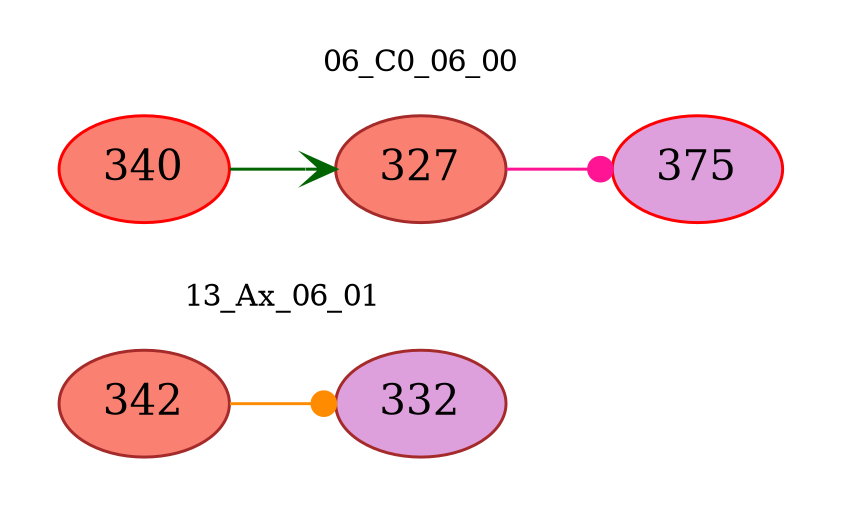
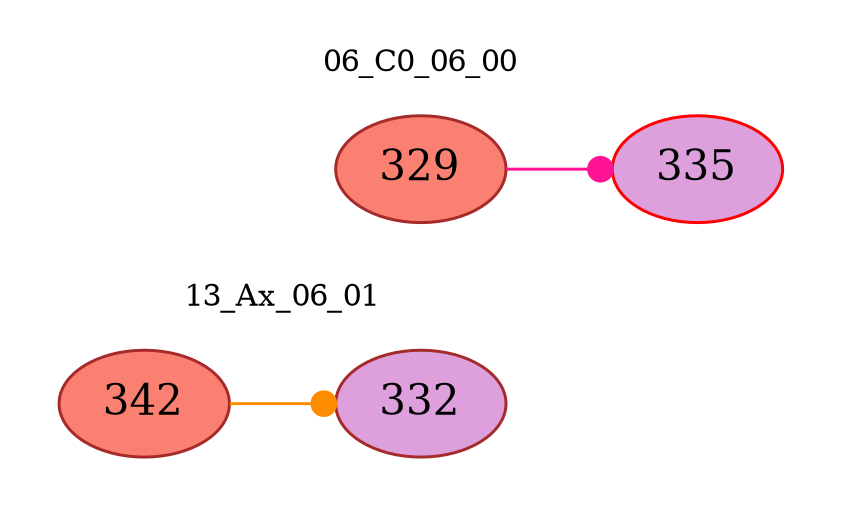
(144, 169) -> none
(421, 169) -> (421, 169)
(697, 169) -> (697, 169)
